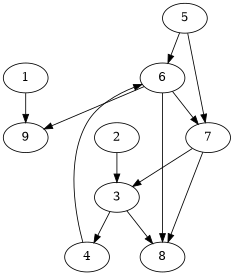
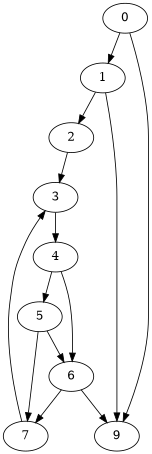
none -> (125, 18)
none -> (89, 104)
(163, 257) -> none
none -> (49, 283)
